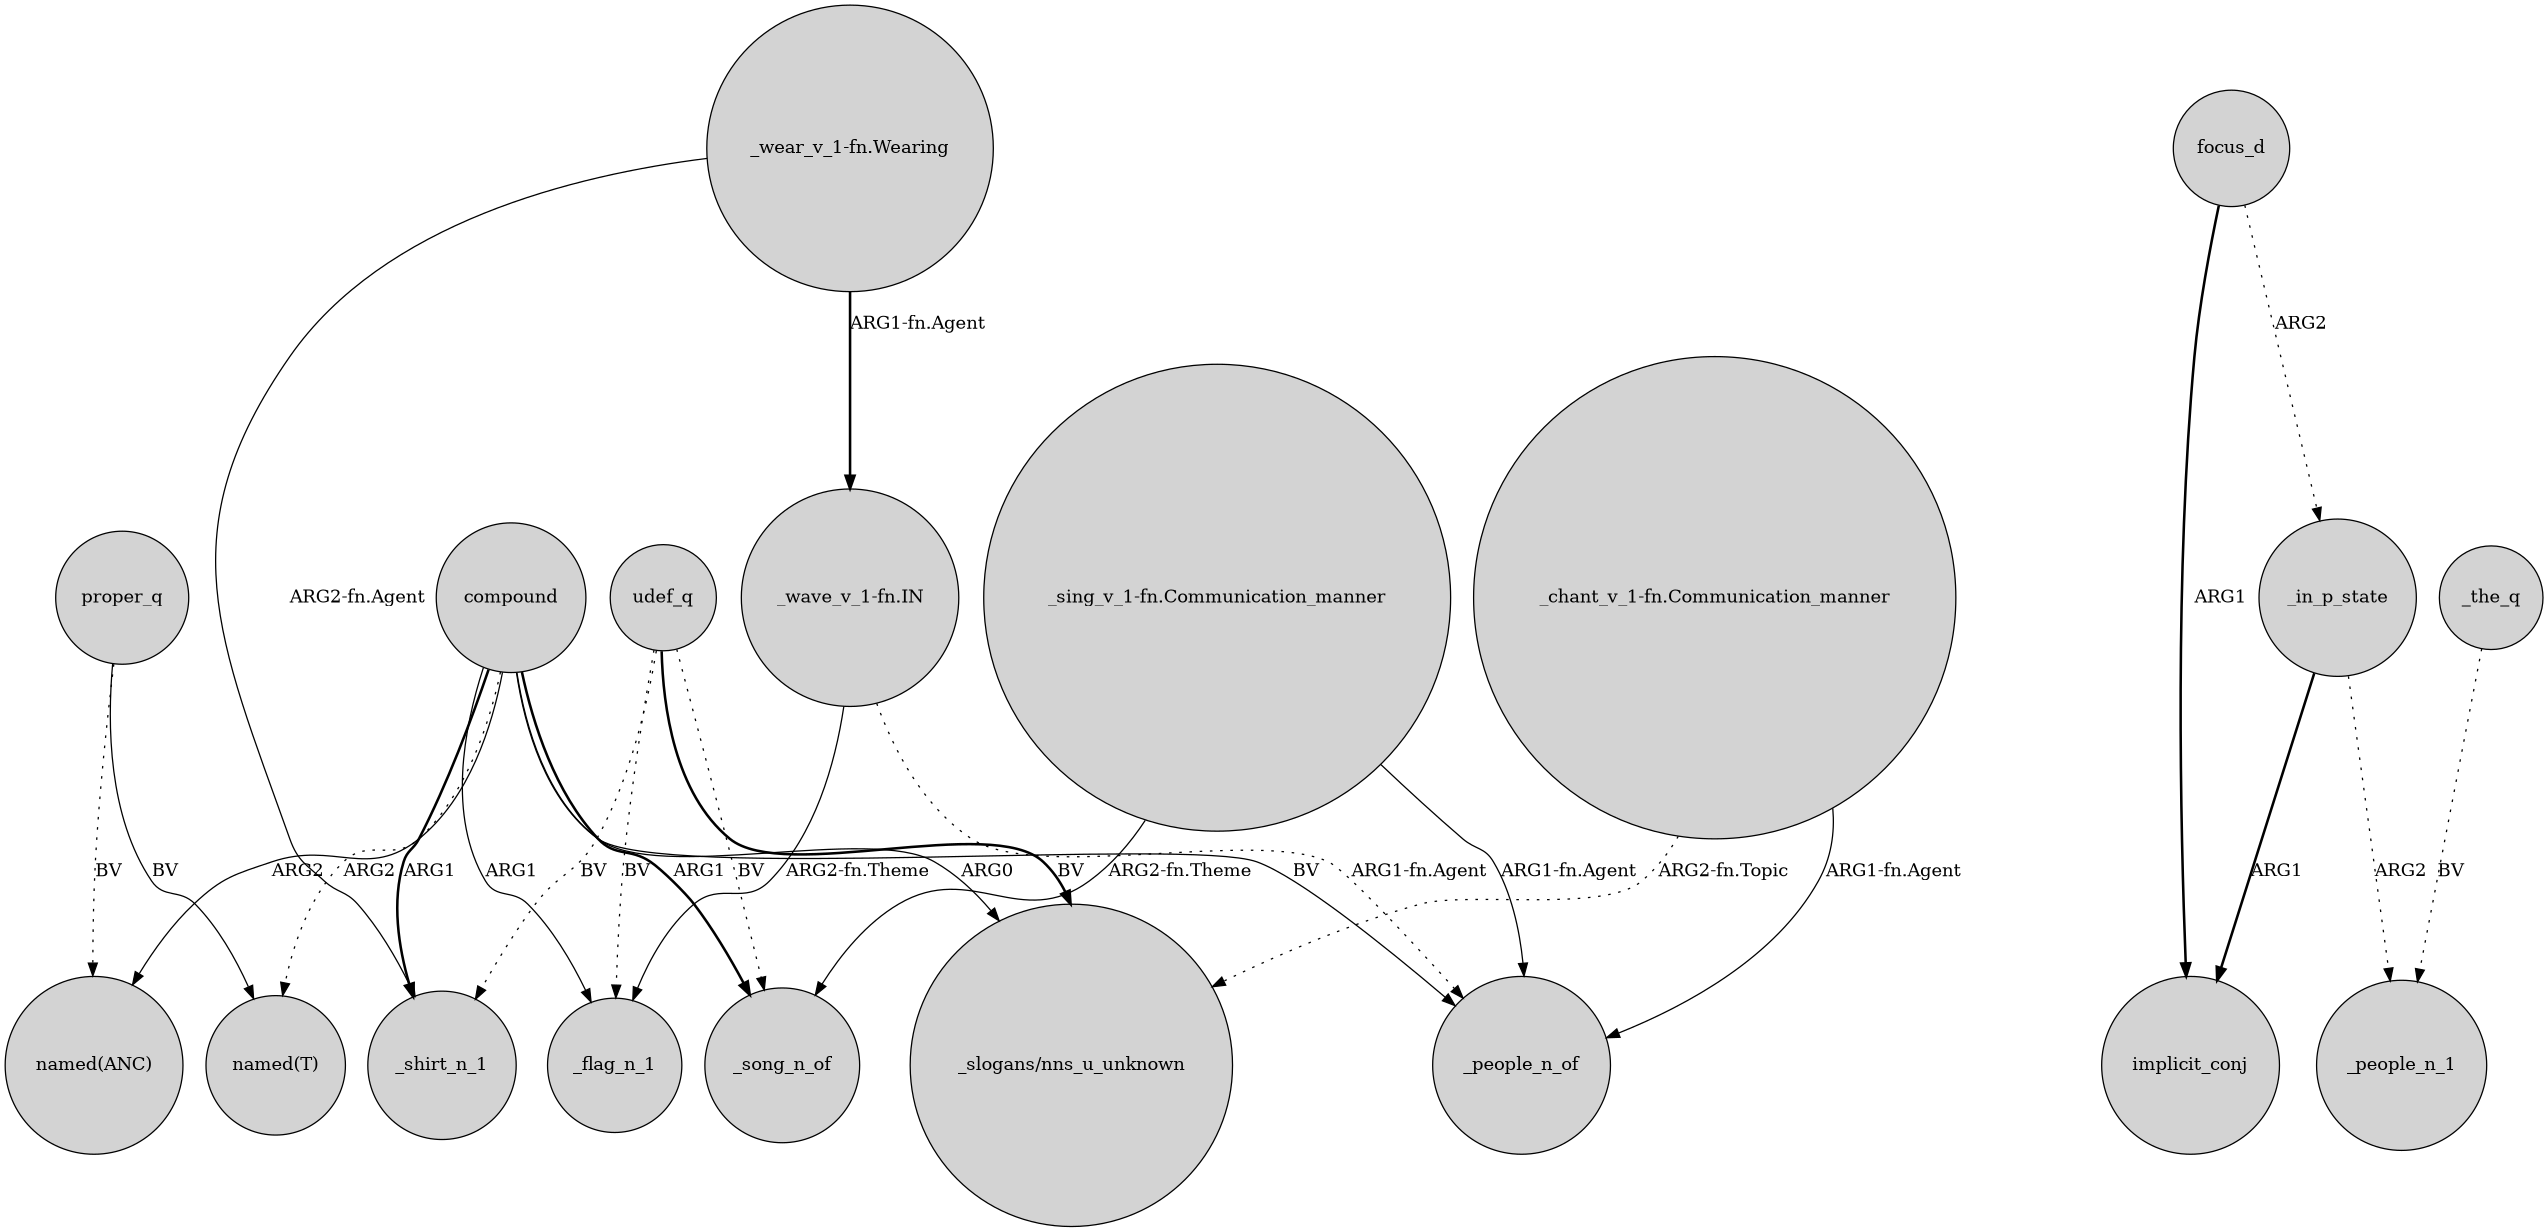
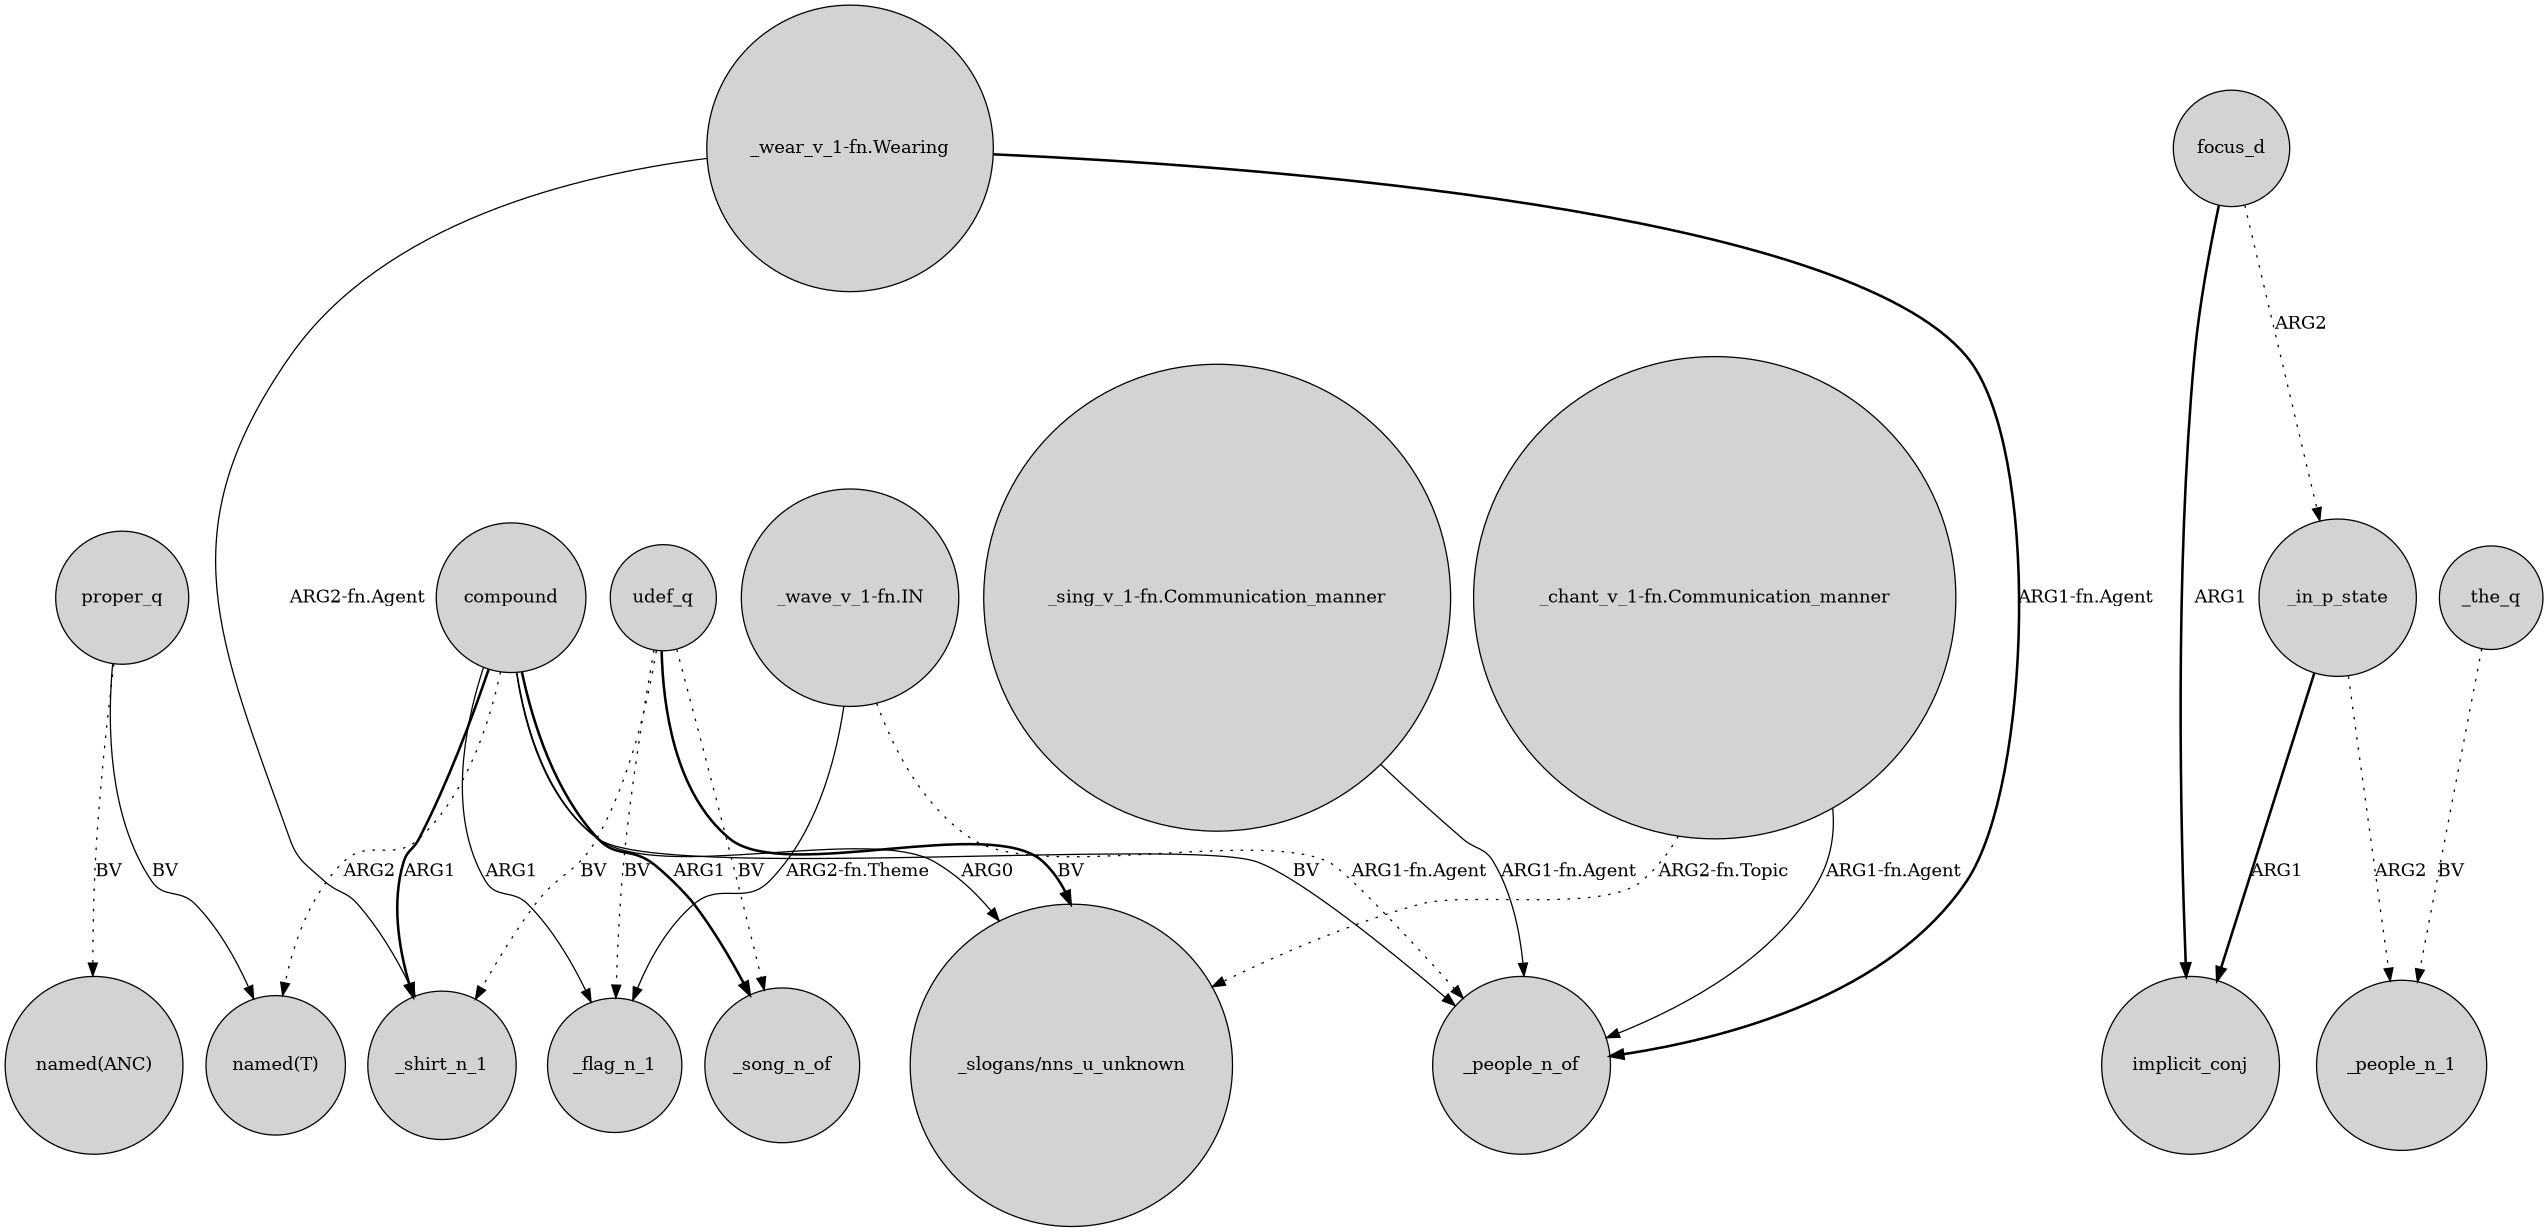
(850, 384) -> (1938, 335)
(366, 859) -> none
(990, 894) -> none
